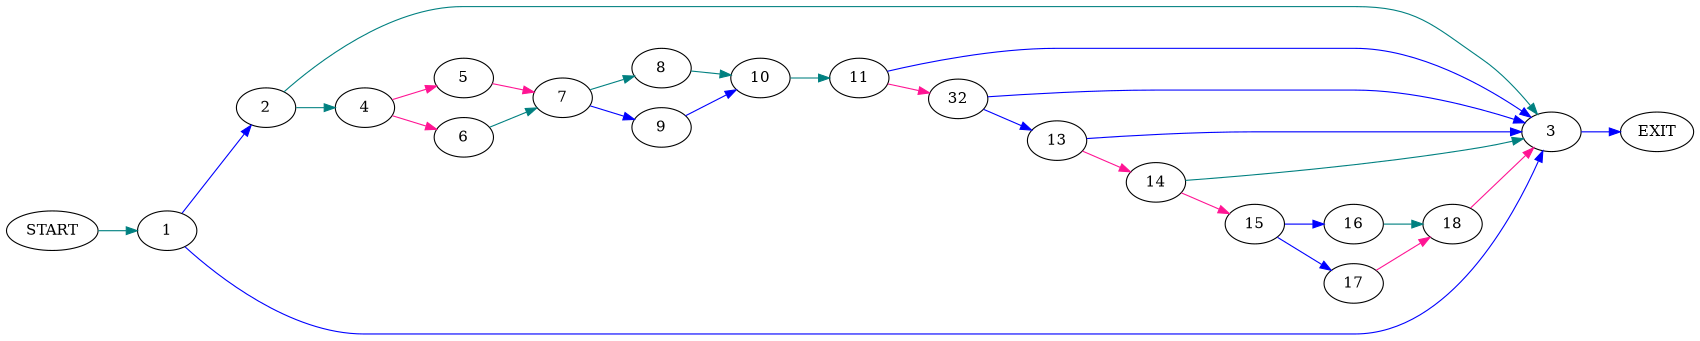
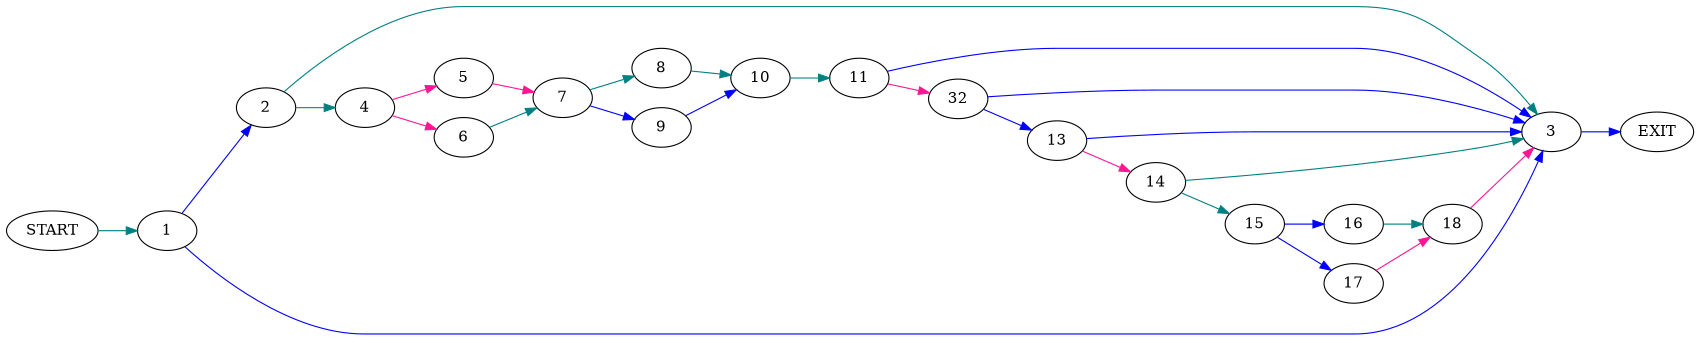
(1200, 201) -> (1200, 201)
